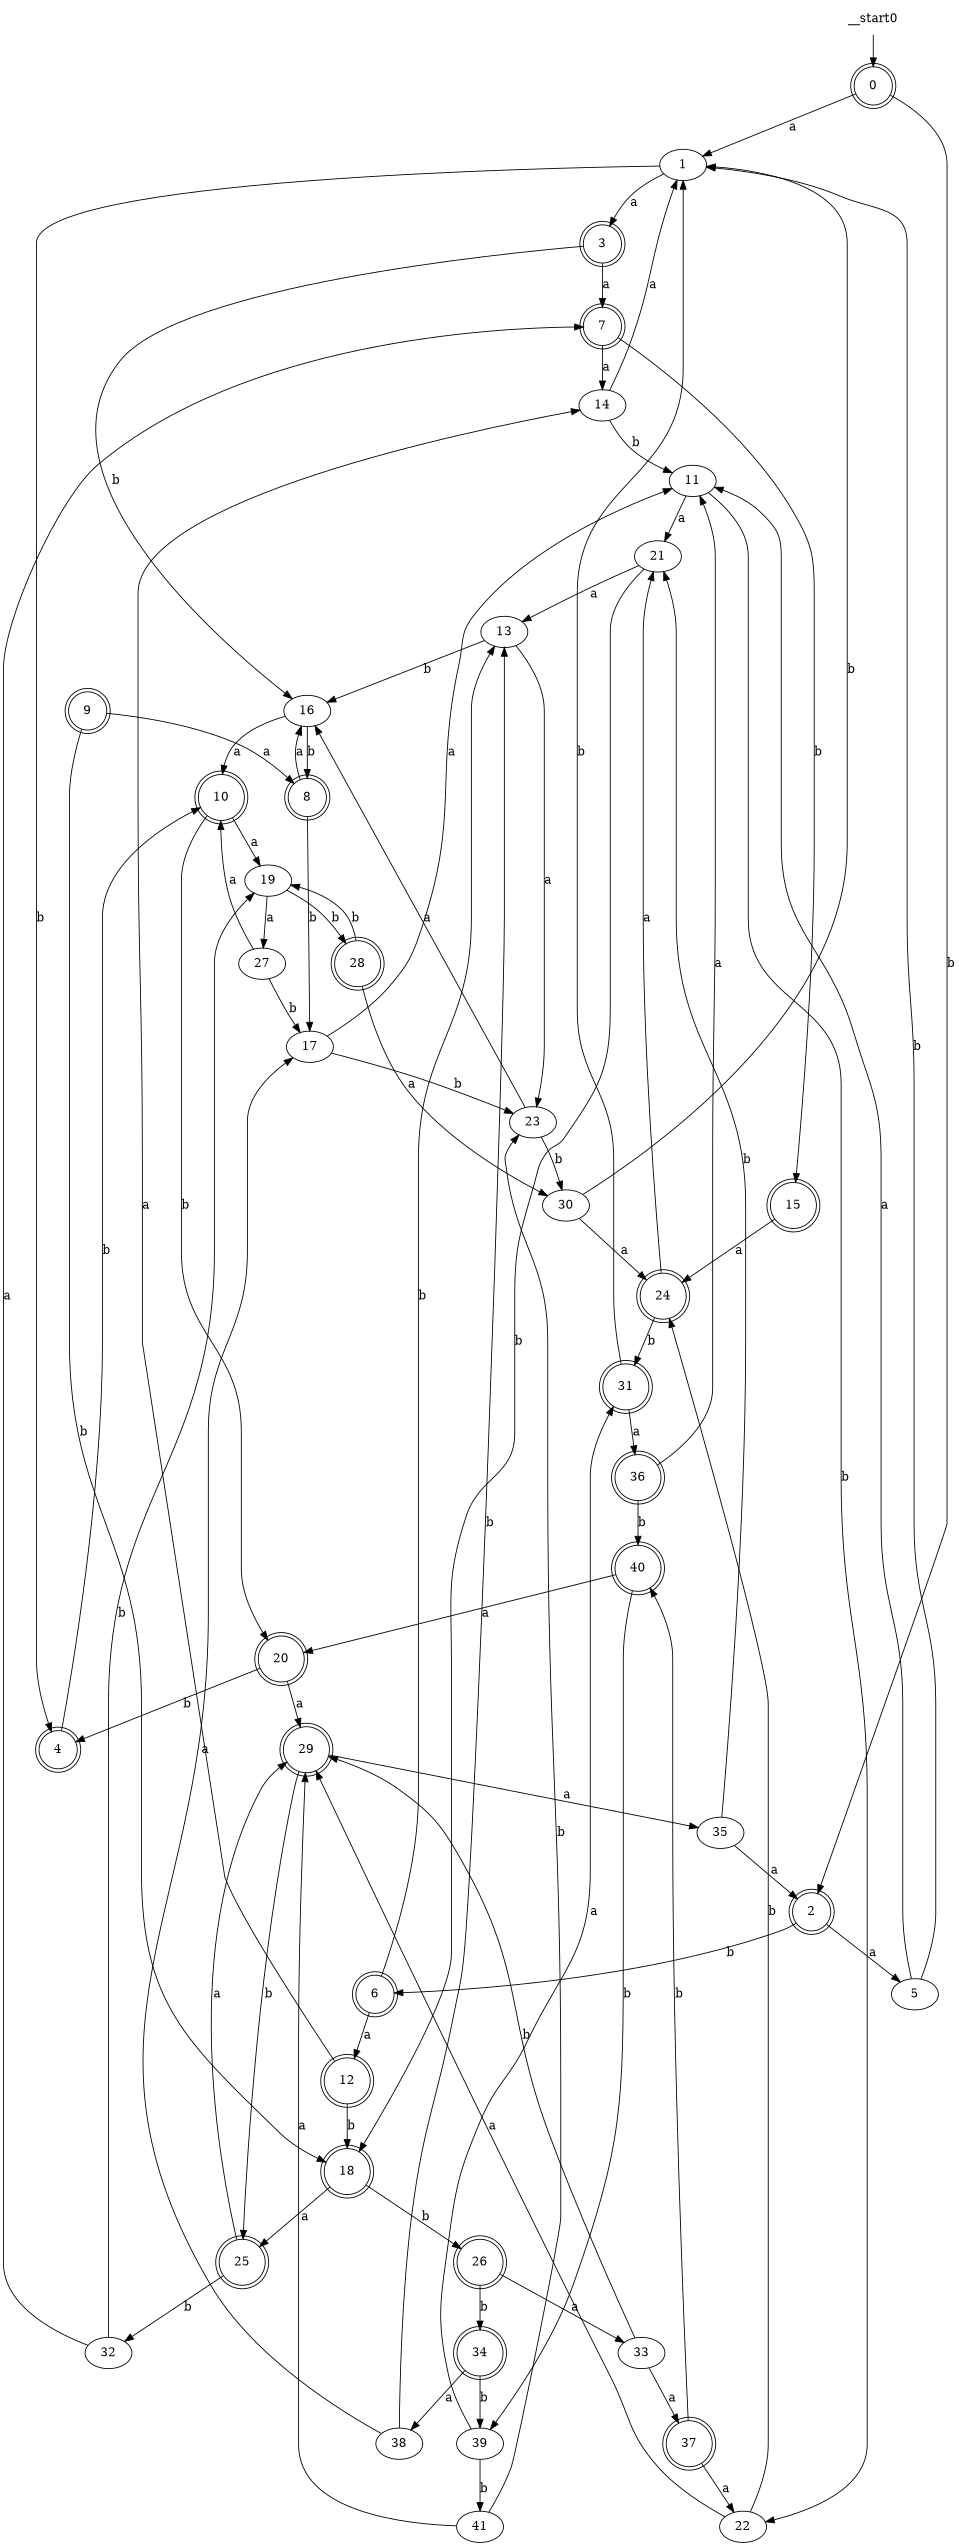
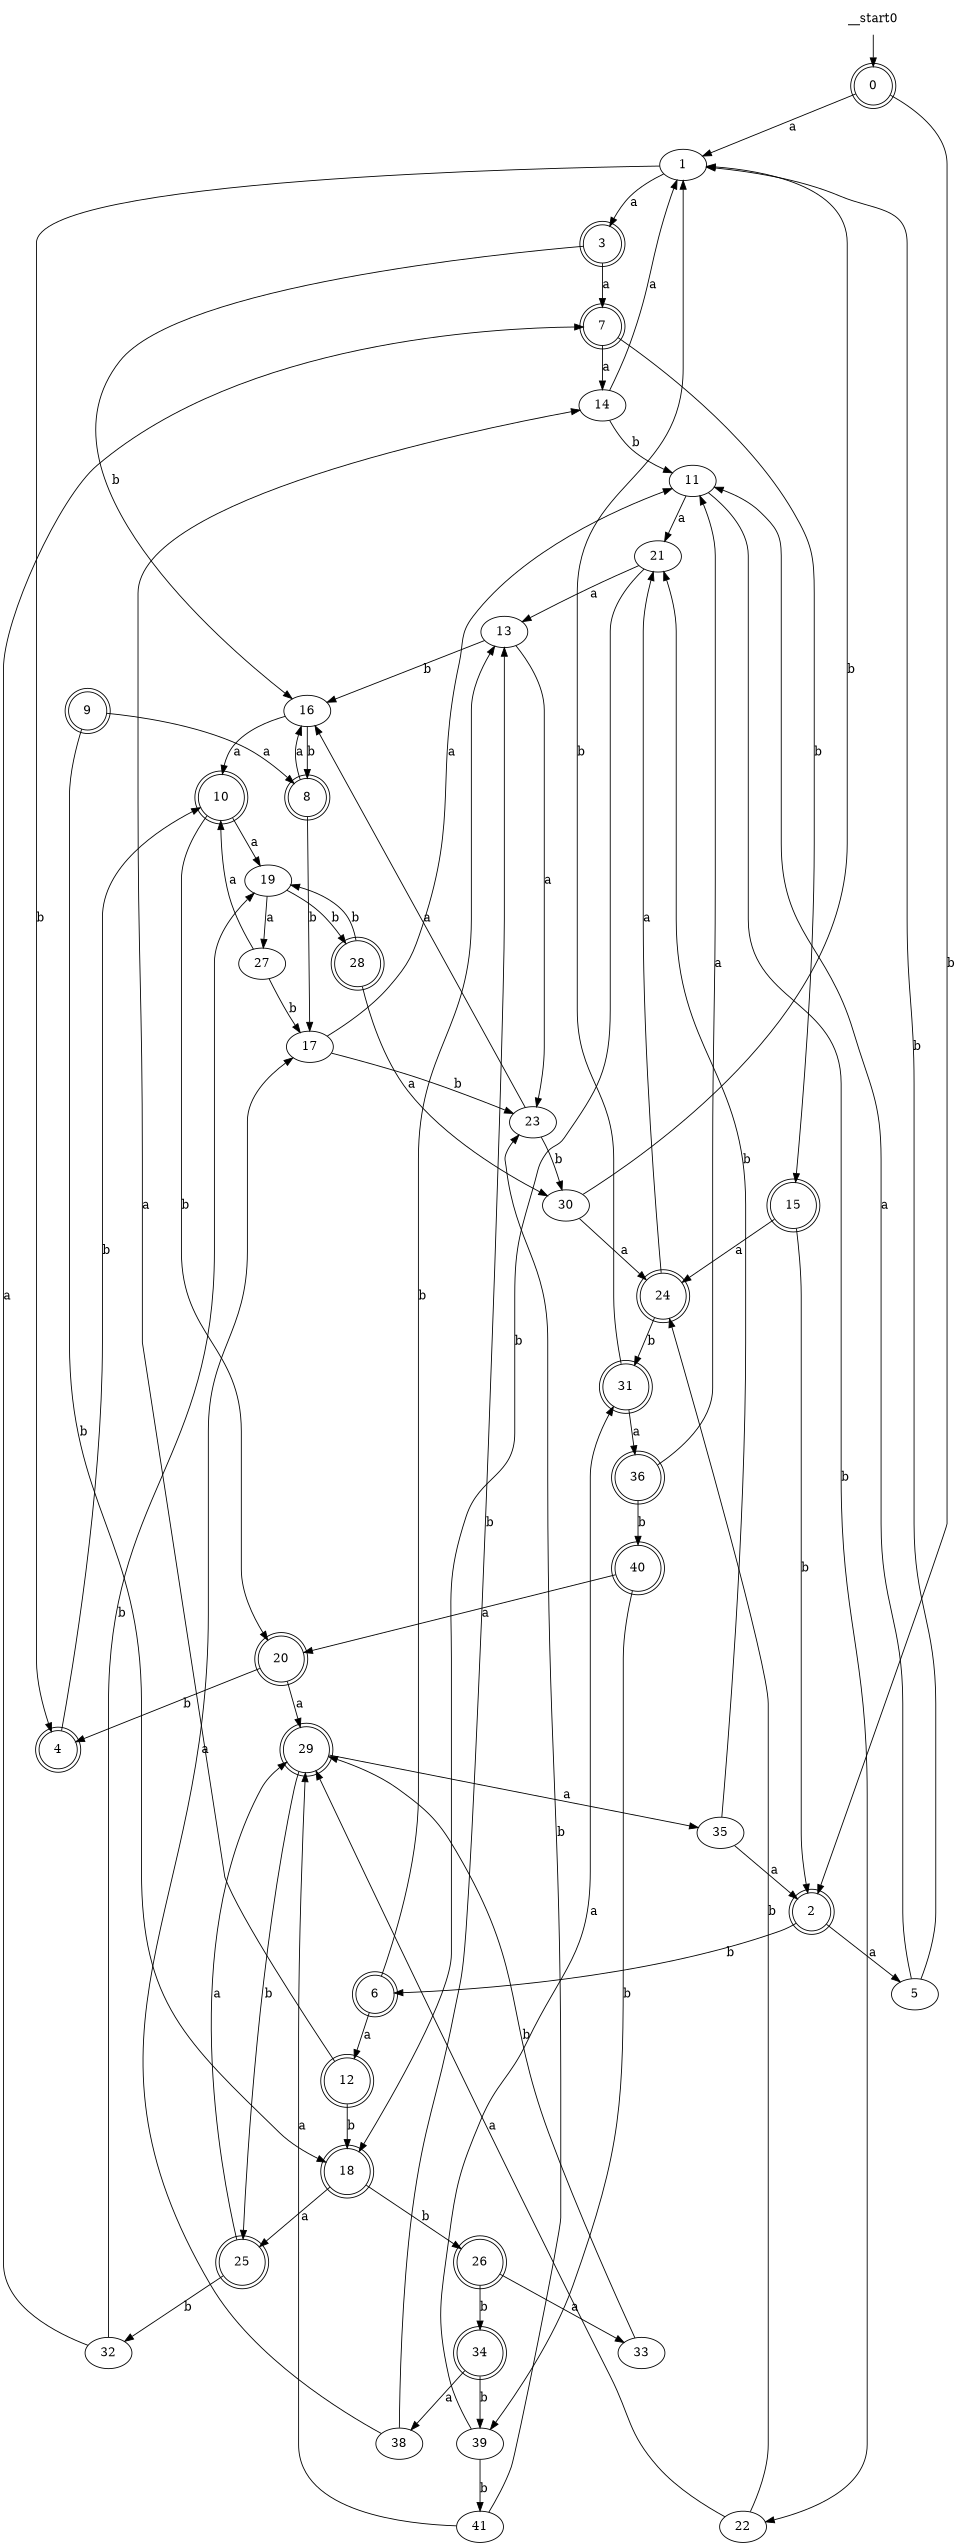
none -> (801, 1556)
(689, 2444) -> none
